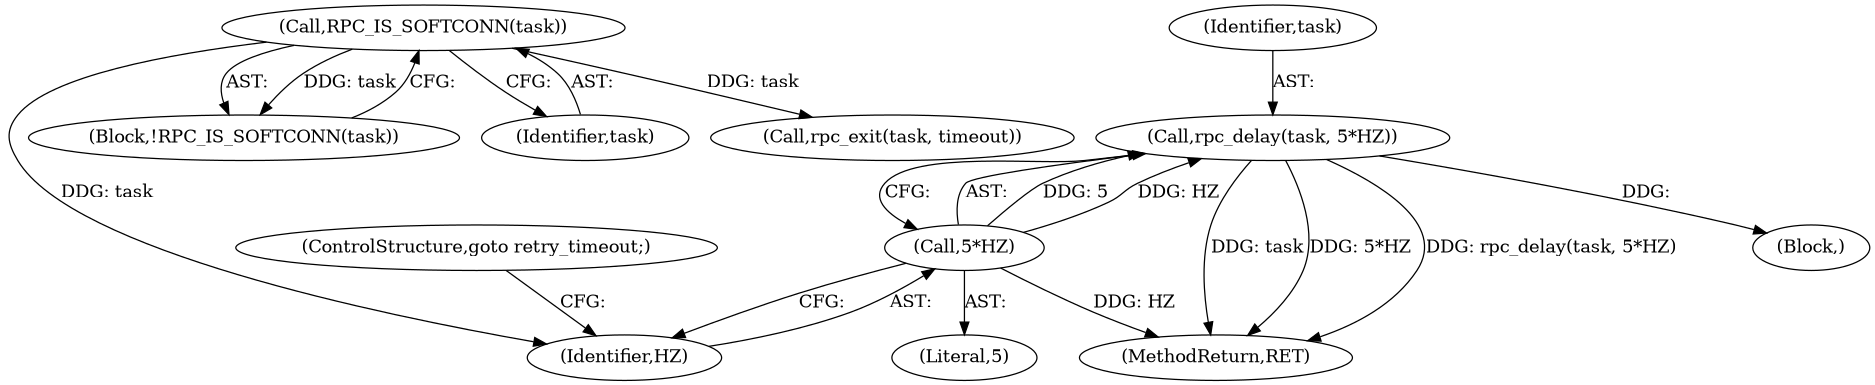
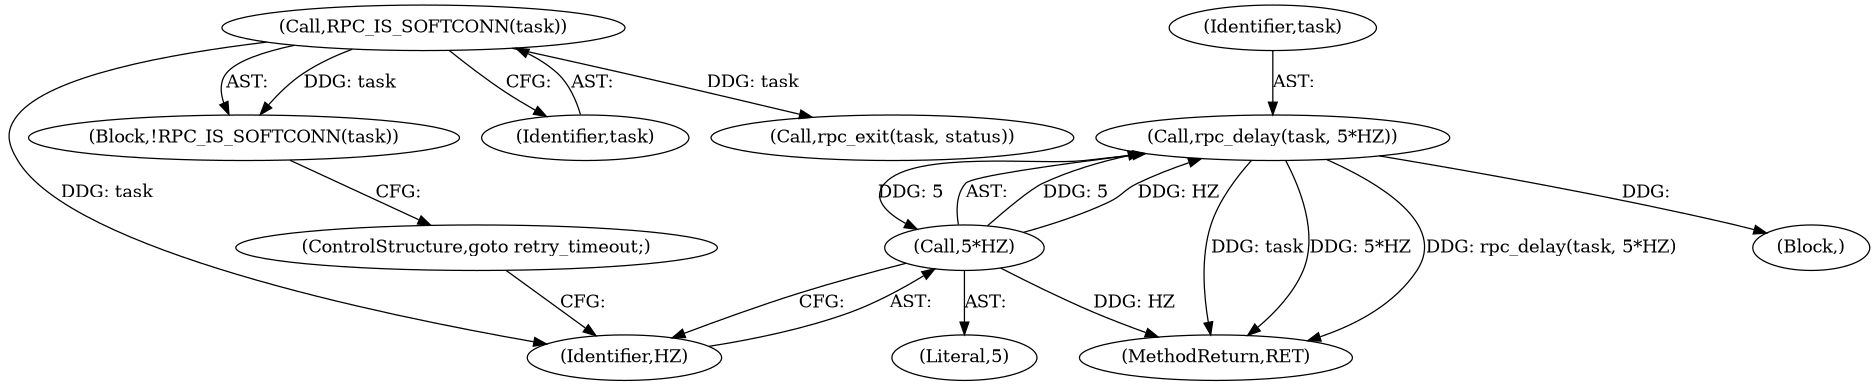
(390, 97) -> (354, 190)
(892, 138) -> (892, 138)
(911, 193) -> (911, 193)
